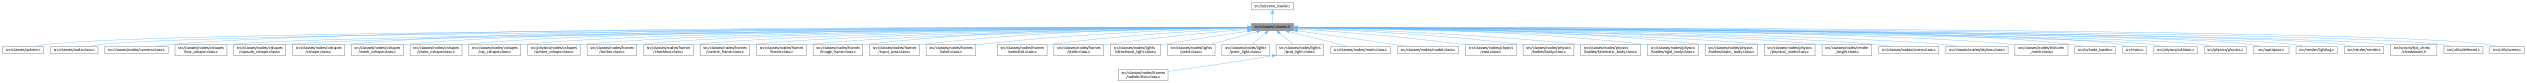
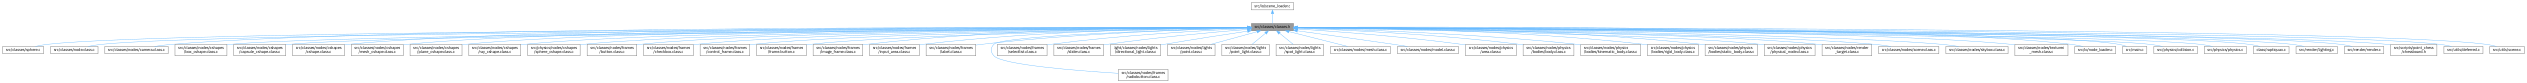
(781, 50) -> (781, 50)
(1136, 50) -> (1136, 50)
(2271, 50) -> (2271, 50)
(2414, 50) -> (2414, 50)
(1220, 64) -> (993, 54)
